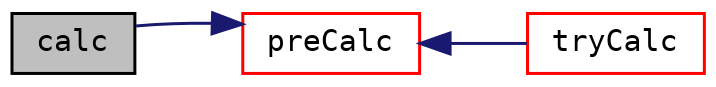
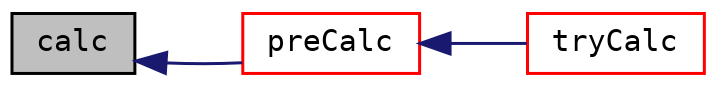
(174, 24) -> (204, 64)
